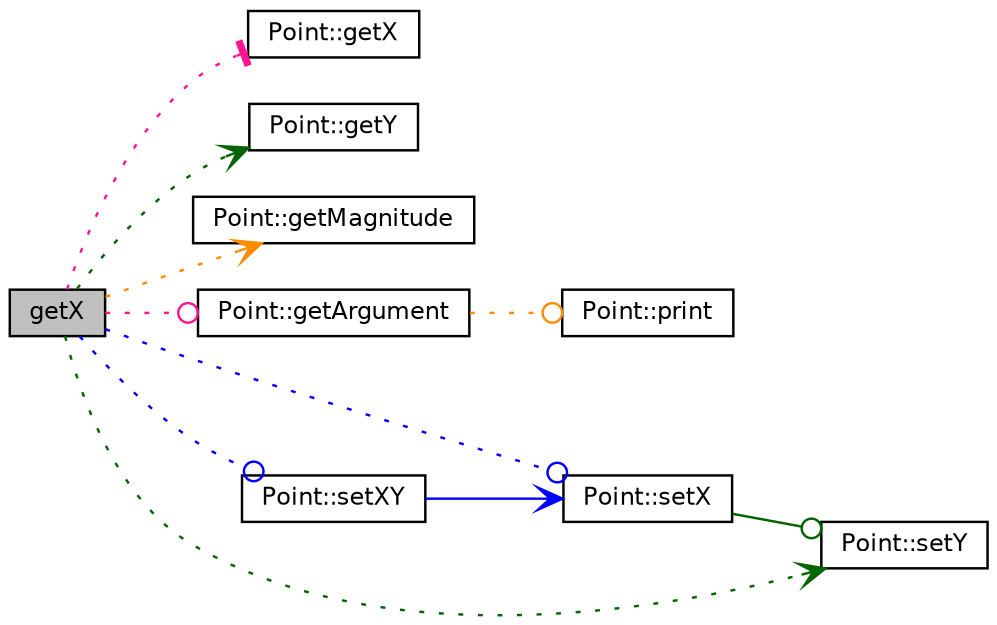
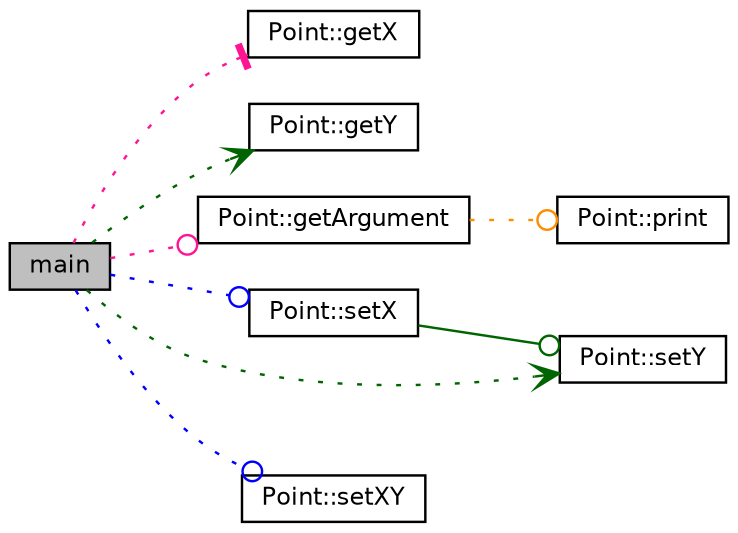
(334, 220) -> none
(57, 313) -> (60, 266)
(482, 499) -> none
